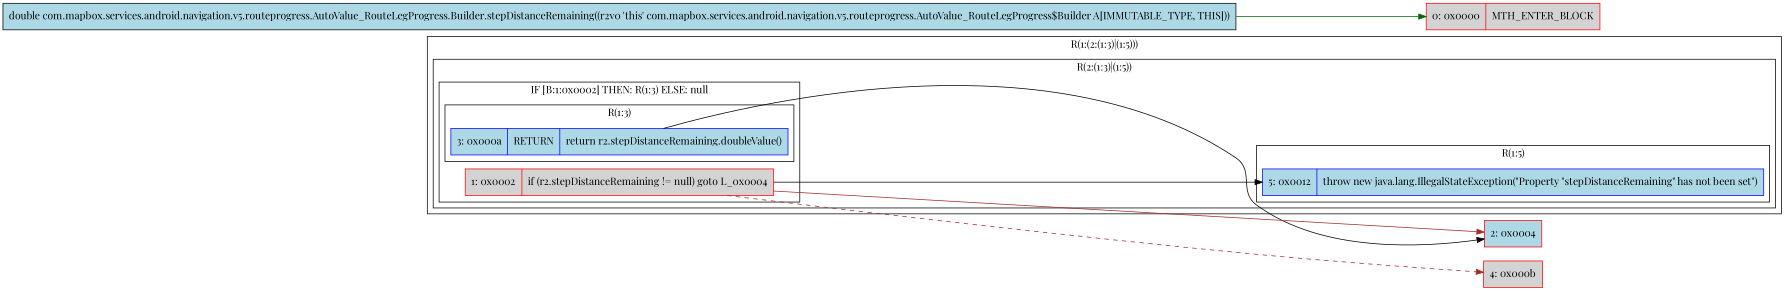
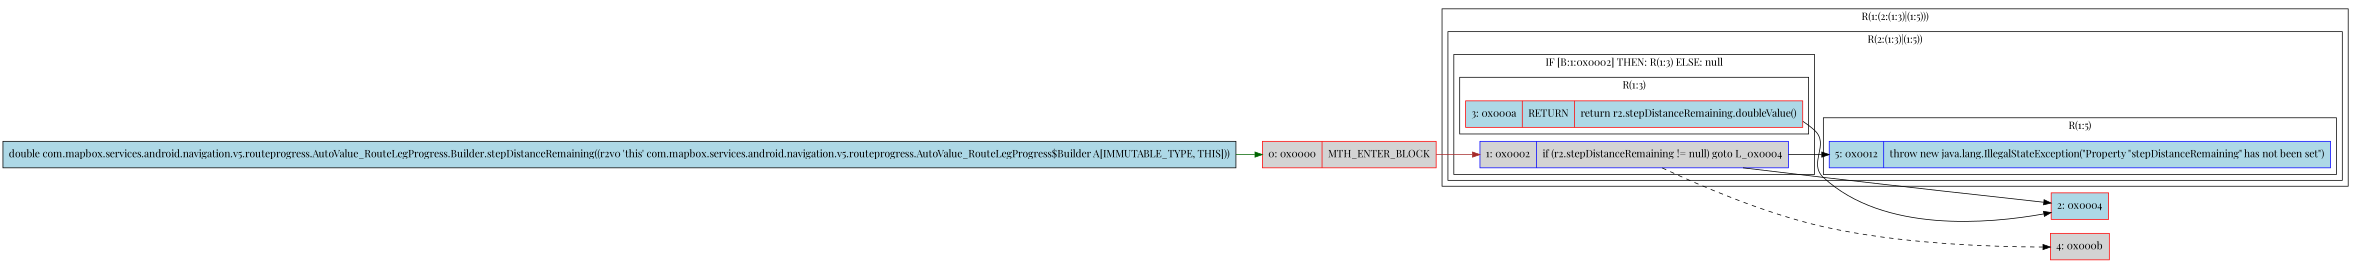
(619, 142) -> (1634, 114)
none -> (1459, 155)
(619, 182) -> (1634, 155)
(1248, 218) -> (1946, 191)
(1101, 239) -> (1847, 231)
